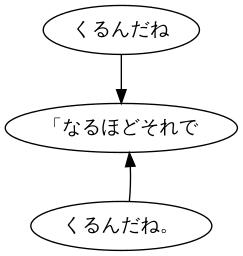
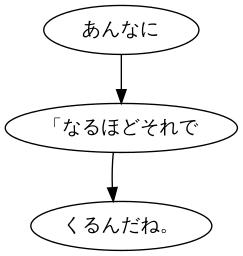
(121, 30) -> (121, 30)
(130, 184) -> (112, 170)
